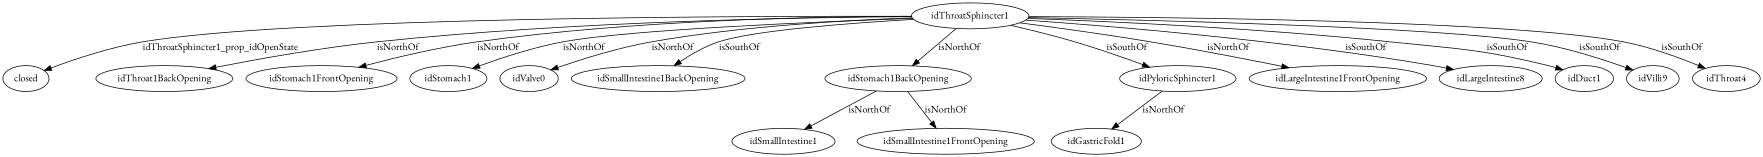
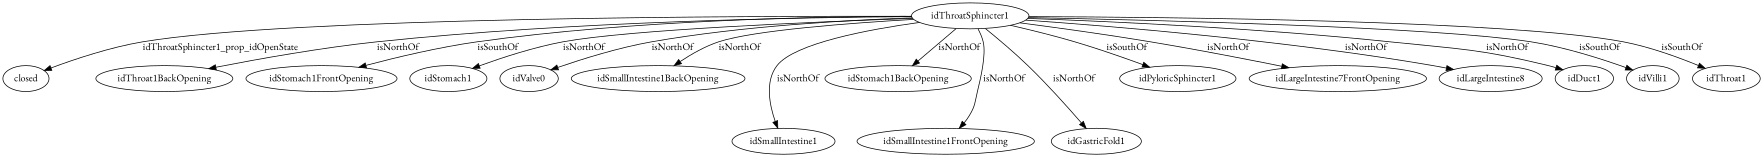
(498, 47) -> (498, 47)
(740, 47) -> (740, 47)
(1366, 47) -> (1366, 47)
(1507, 47) -> (1507, 47)
(1338, 79) -> (1338, 79)
(1653, 79) -> (1653, 79)
(1726, 79) -> (1726, 79)
(920, 107) -> (981, 77)
(844, 108) -> (817, 44)
(1140, 108) -> (1036, 73)
